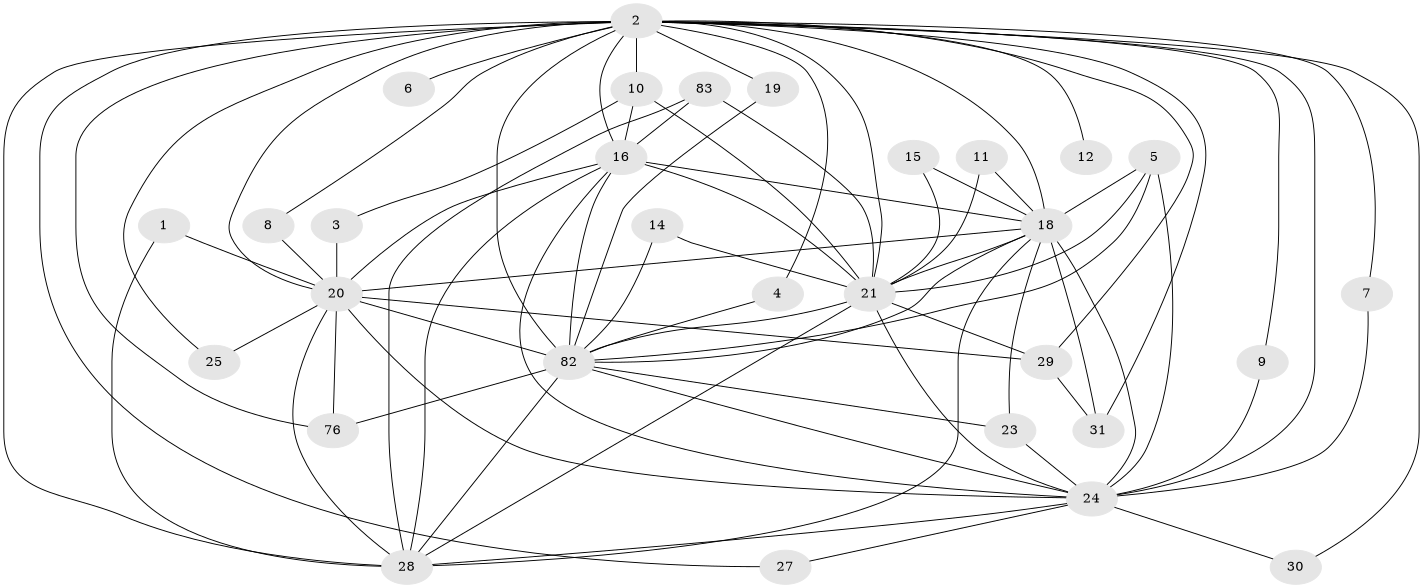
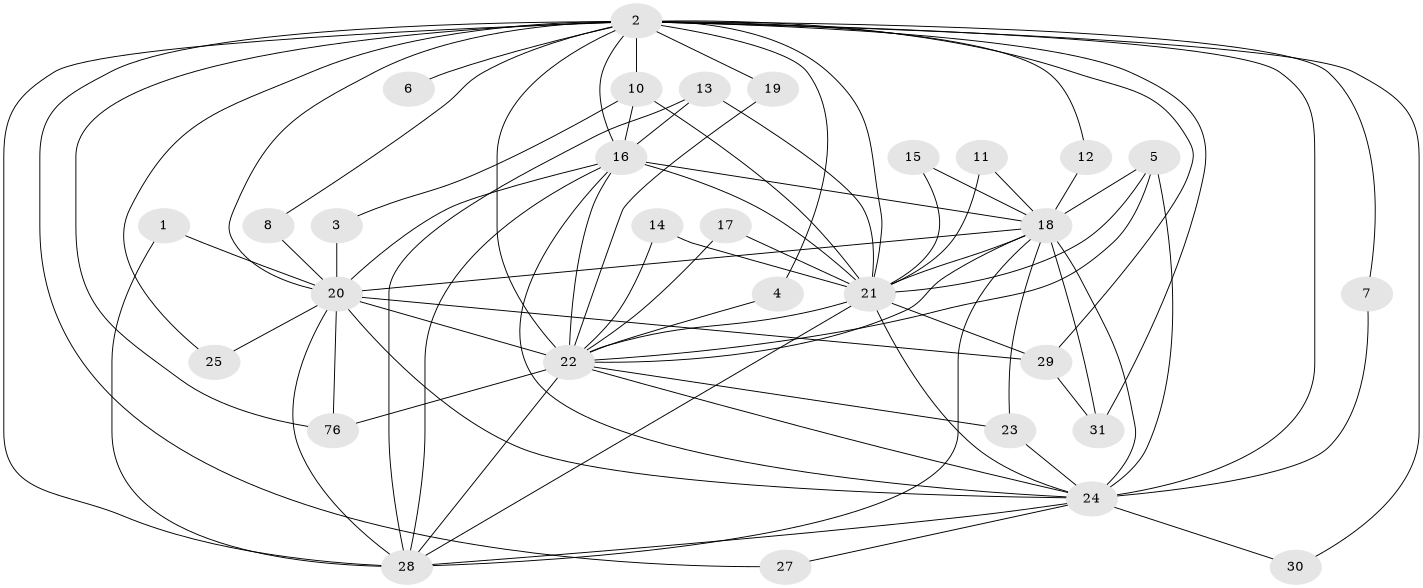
(887, 59) -> (1066, 191)
(705, 89) -> (705, 89)
none -> (726, 226)
(569, 362) -> (569, 362)
(1263, 362) -> none
